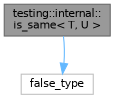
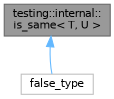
(64, 50) -> (50, 60)
